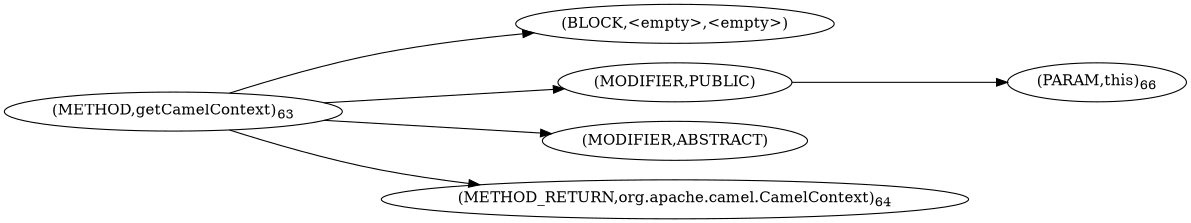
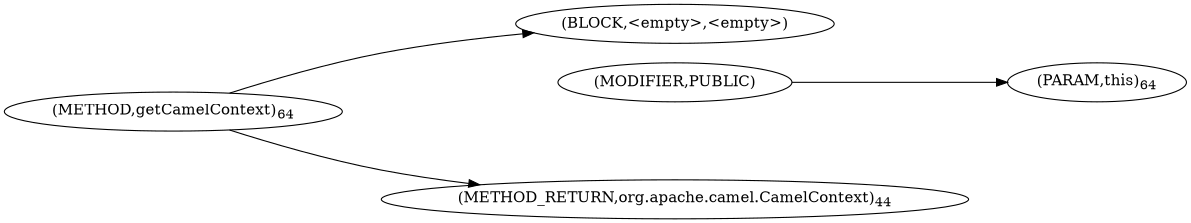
(1148, 81) -> (1148, 81)
(439, 96) -> none
(286, 110) -> (286, 110)
(675, 141) -> none
(883, 198) -> (883, 198)
